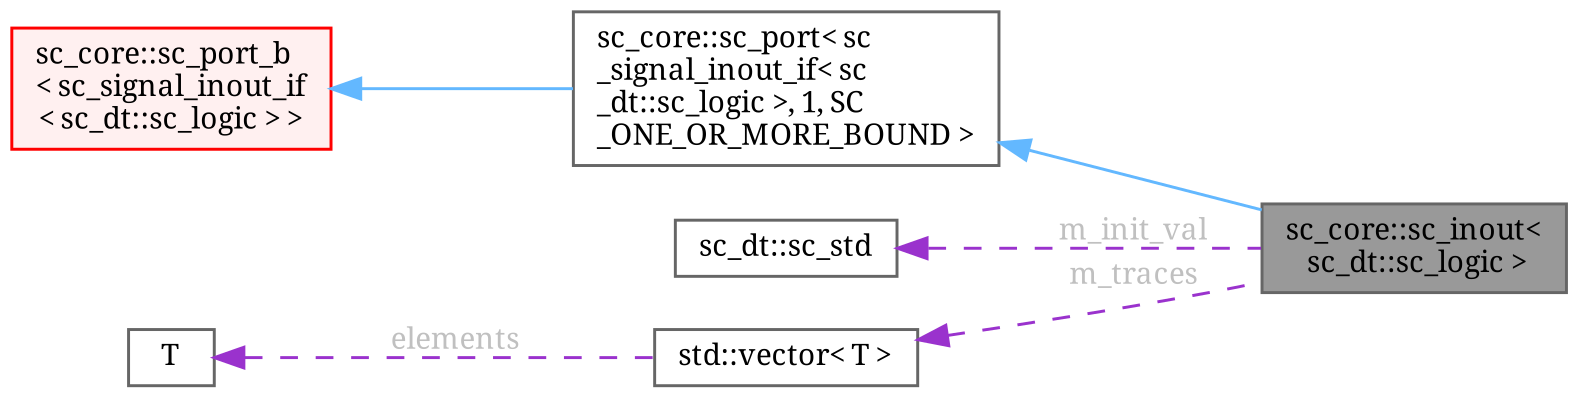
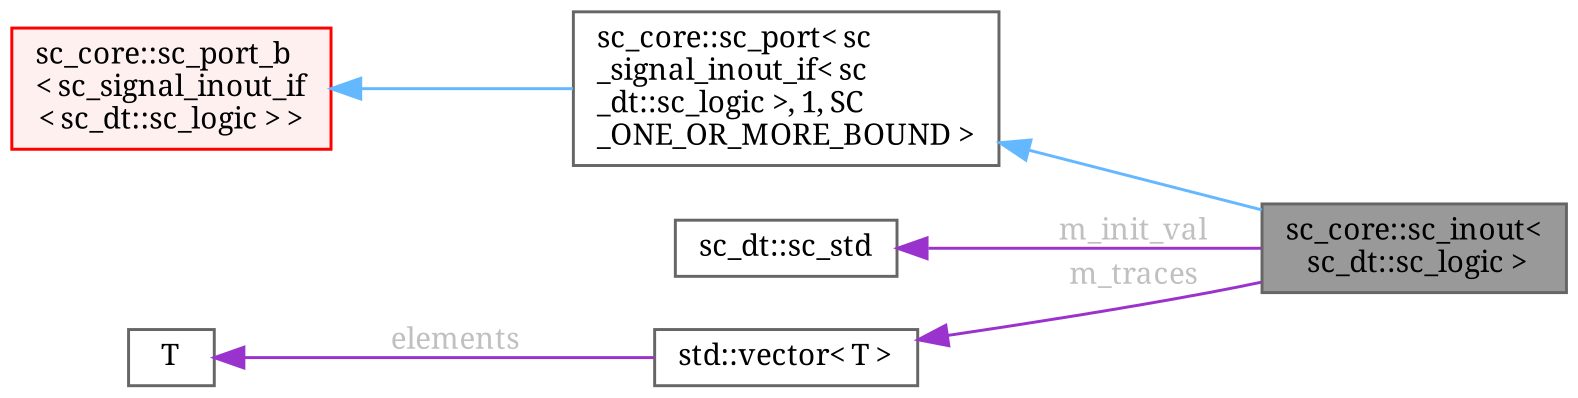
(1095, 248) -> (1095, 248)
(1105, 311) -> (1105, 311)
(450, 358) -> (450, 358)
